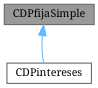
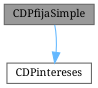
(42, 49) -> (56, 39)
